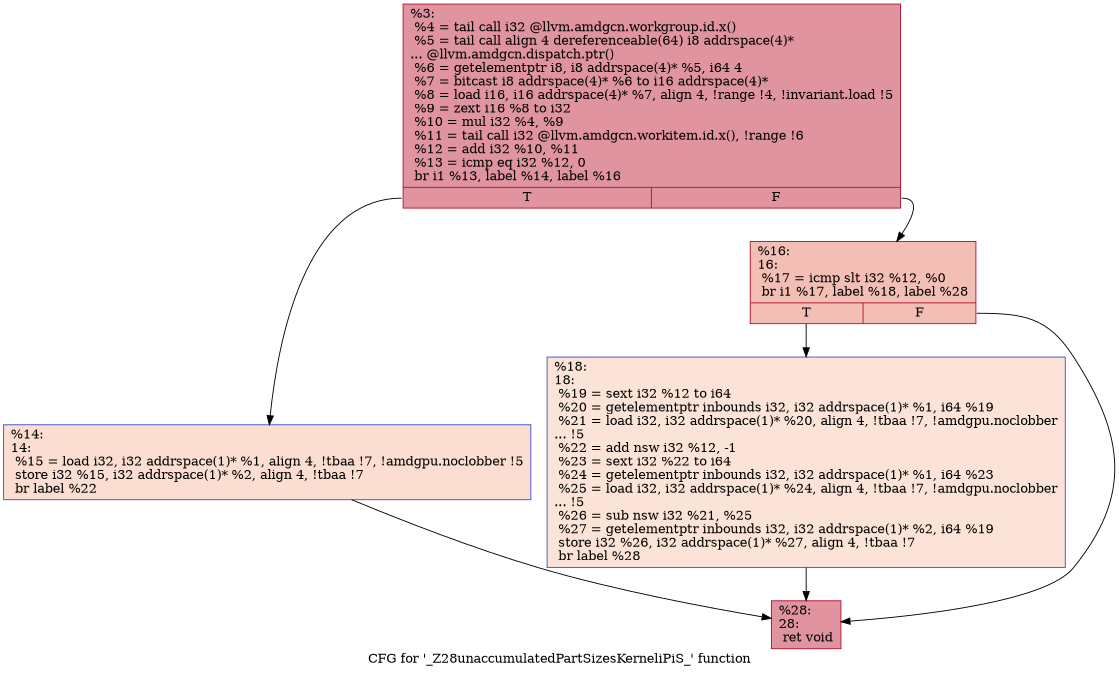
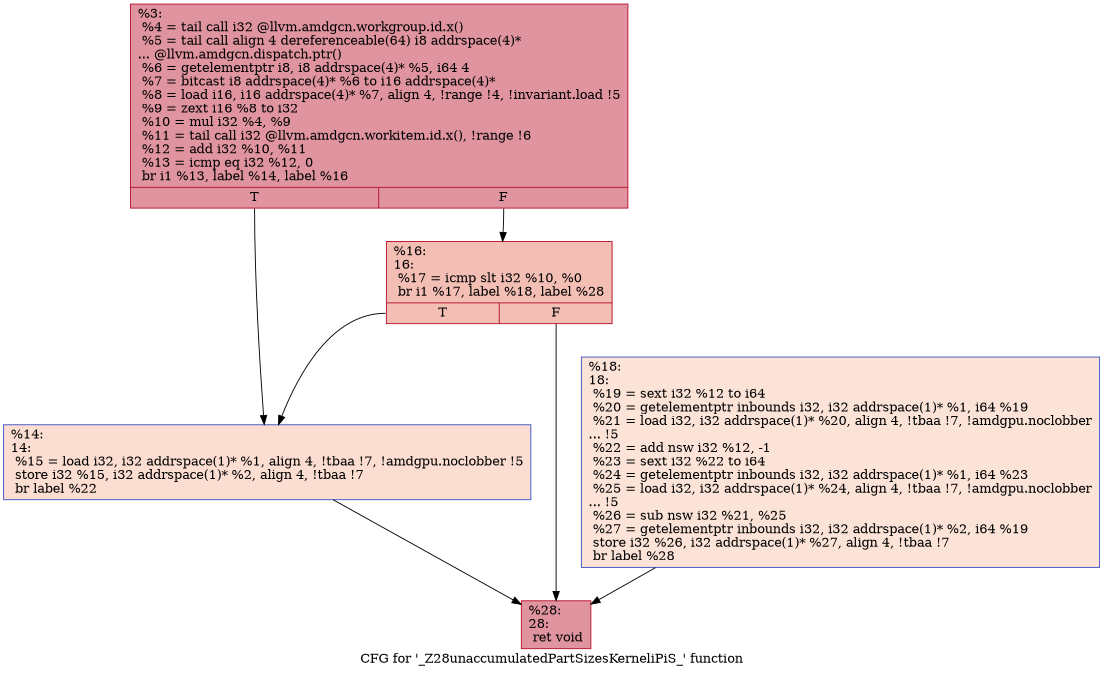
(852, 279) -> (488, 279)
(806, 336) -> (320, 349)
